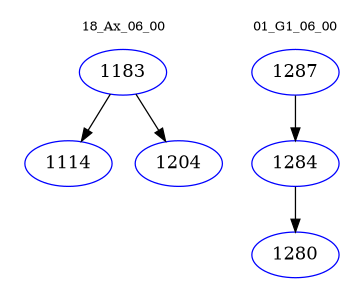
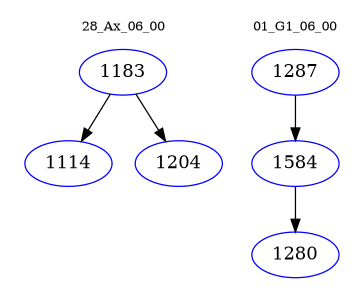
(124, 27) -> (124, 27)
(295, 164) -> (295, 164)
